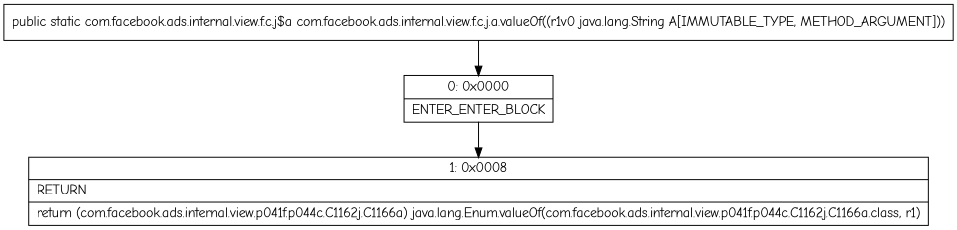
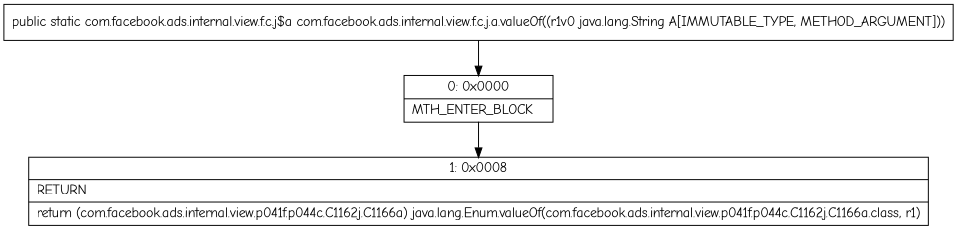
(479, 110) -> (472, 110)
